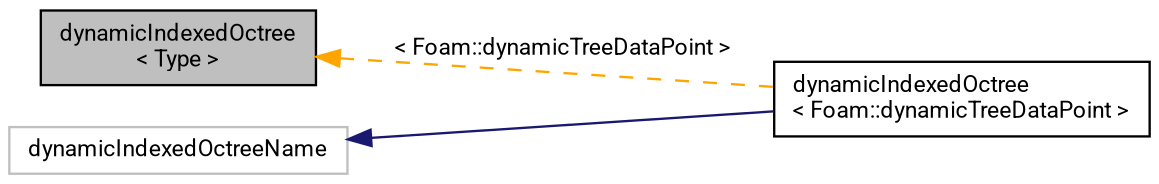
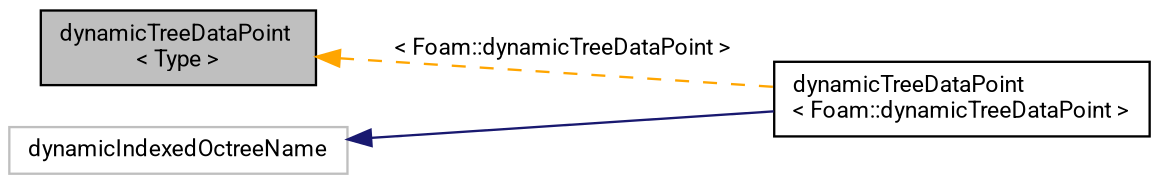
(178, 48) -> (178, 48)
(962, 99) -> (962, 99)
